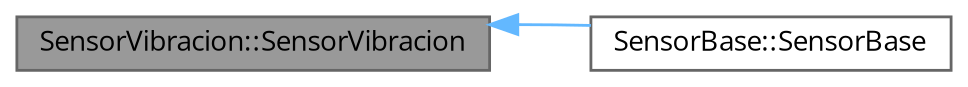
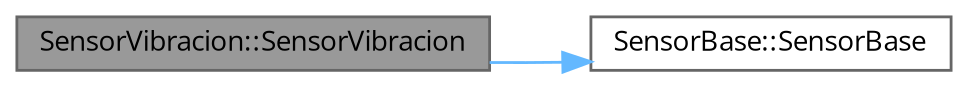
(555, 25) -> (526, 63)
